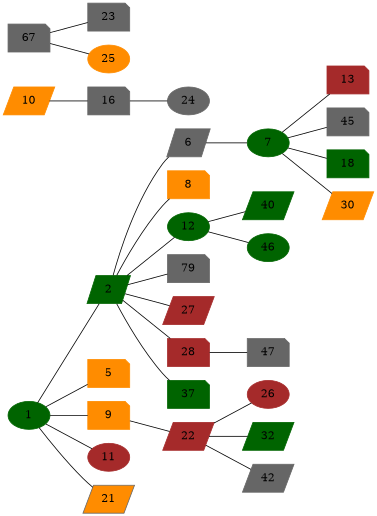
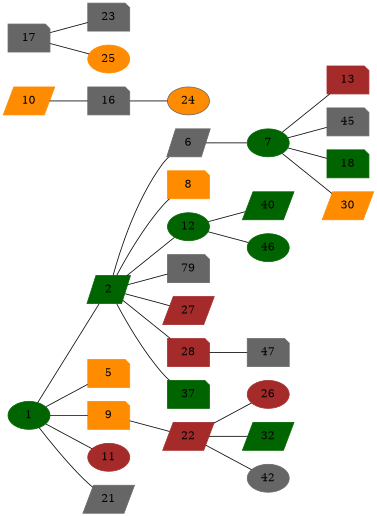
(29, 38) -> (29, 38)
(188, 101) -> (188, 101)
(268, 478) -> (268, 478)
(109, 499) -> (109, 499)
